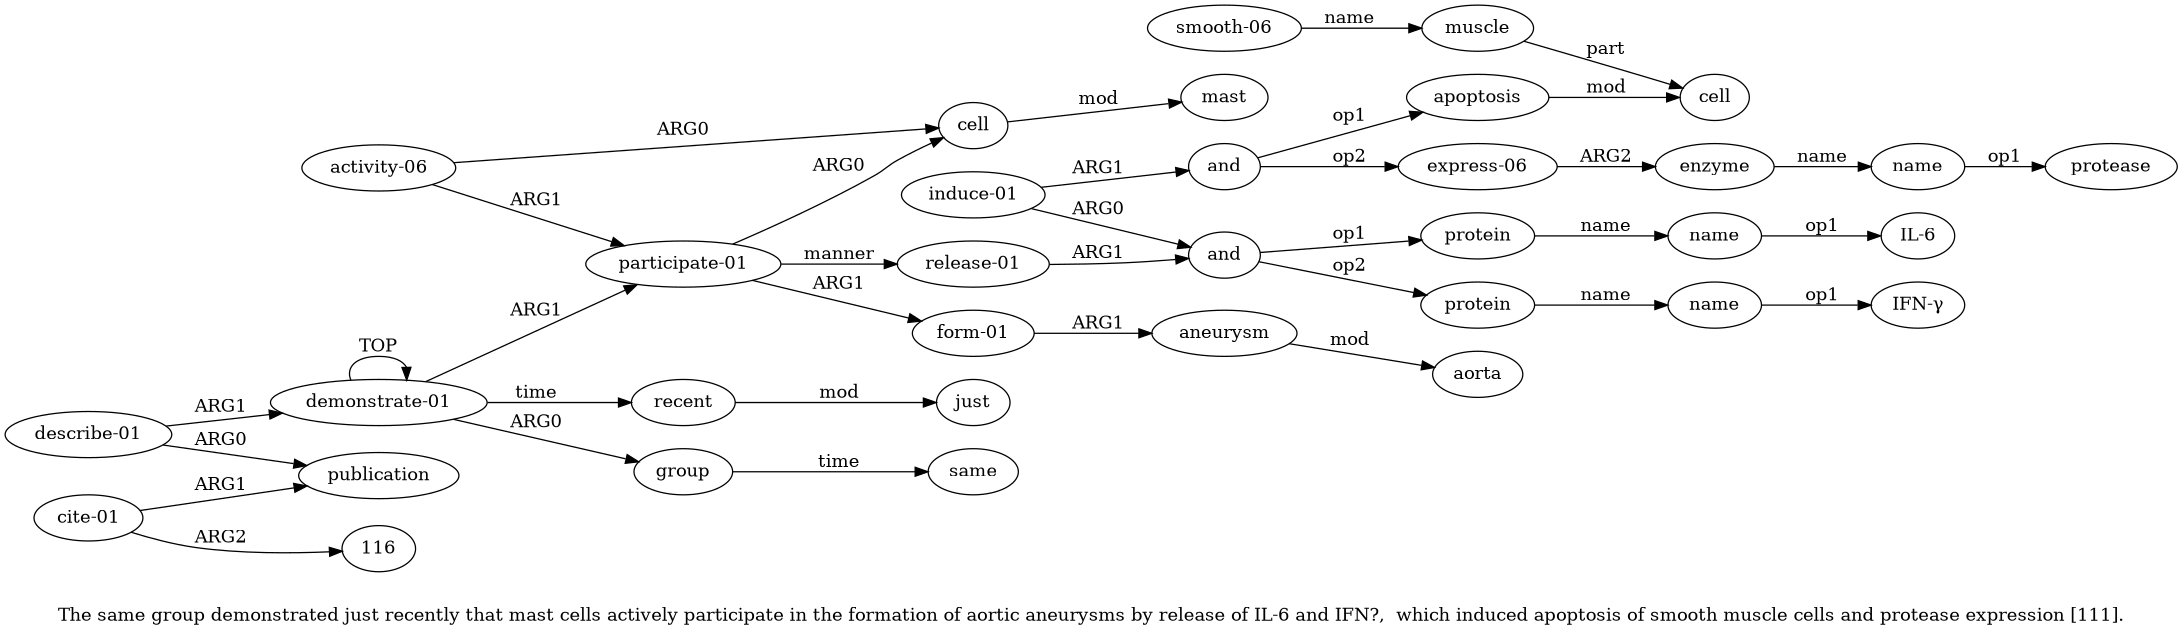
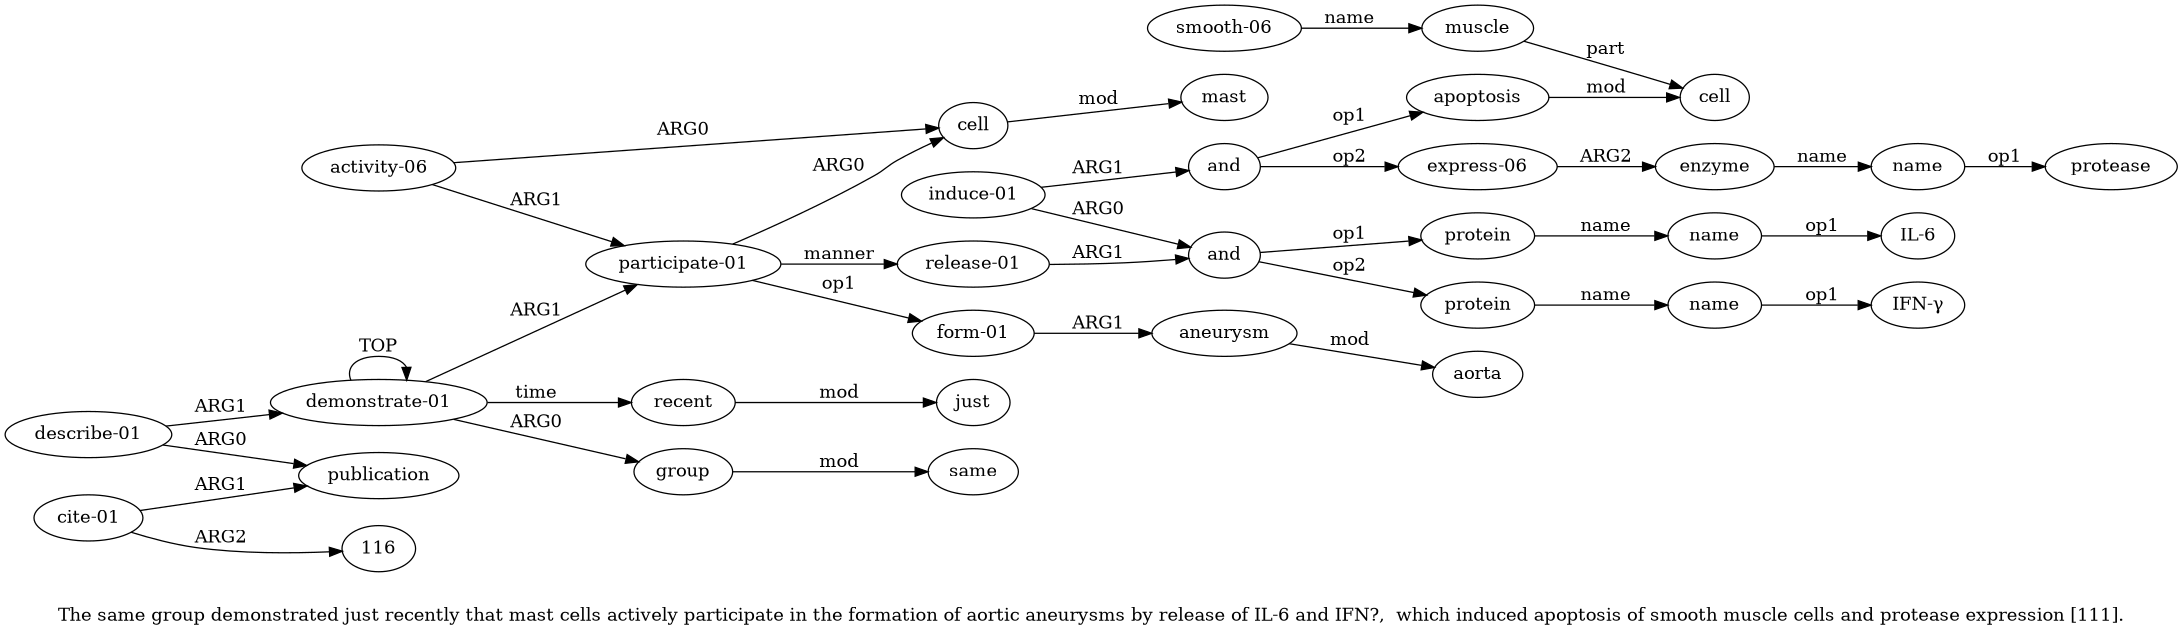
(839, 284) -> (839, 284)
(839, 462) -> (839, 462)
